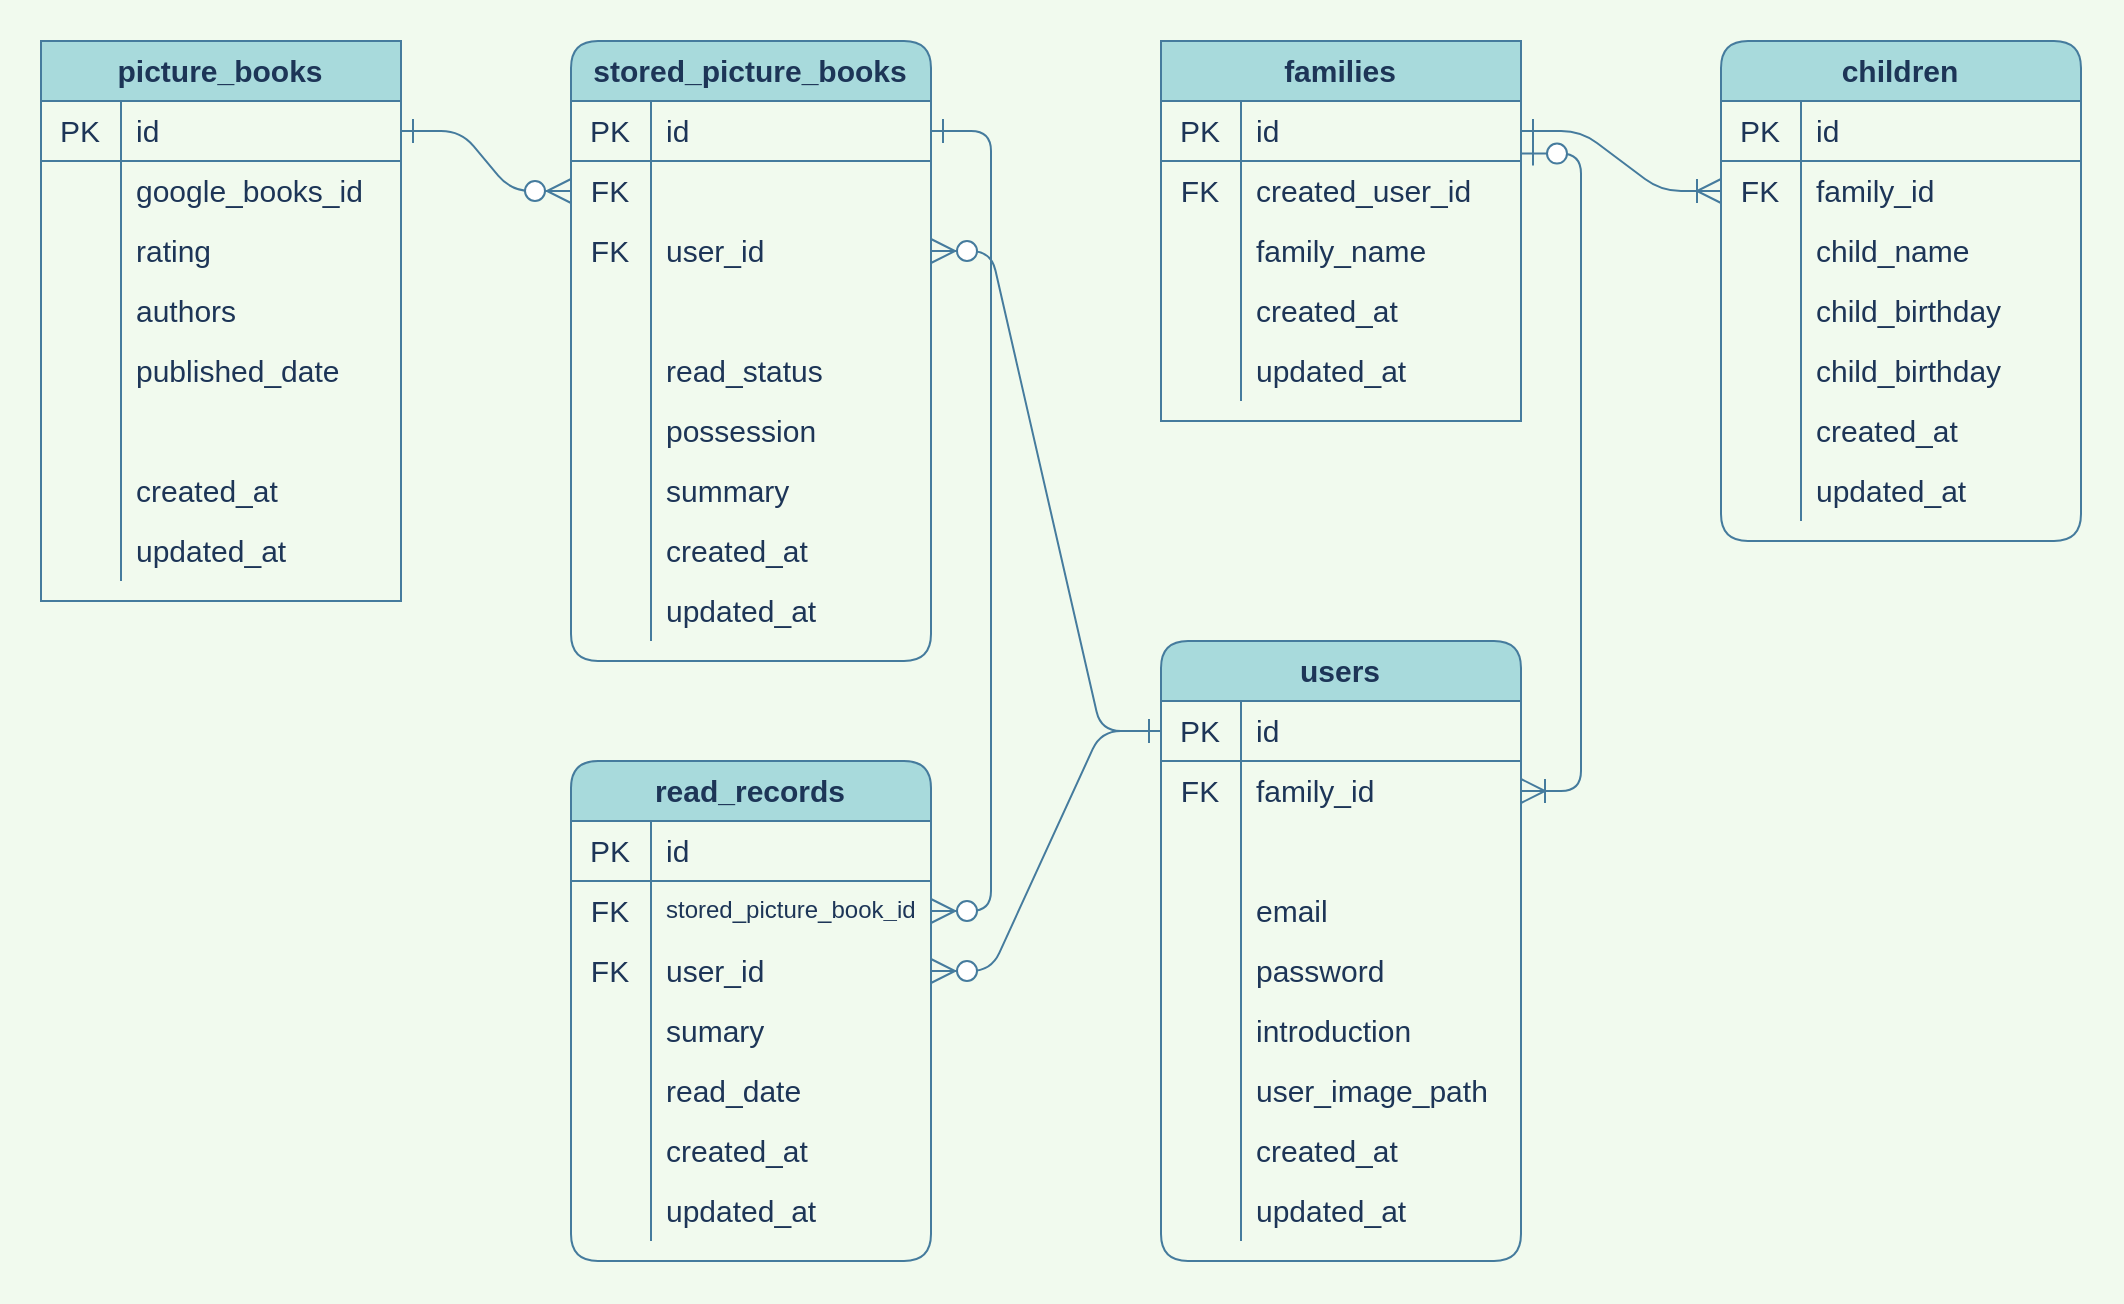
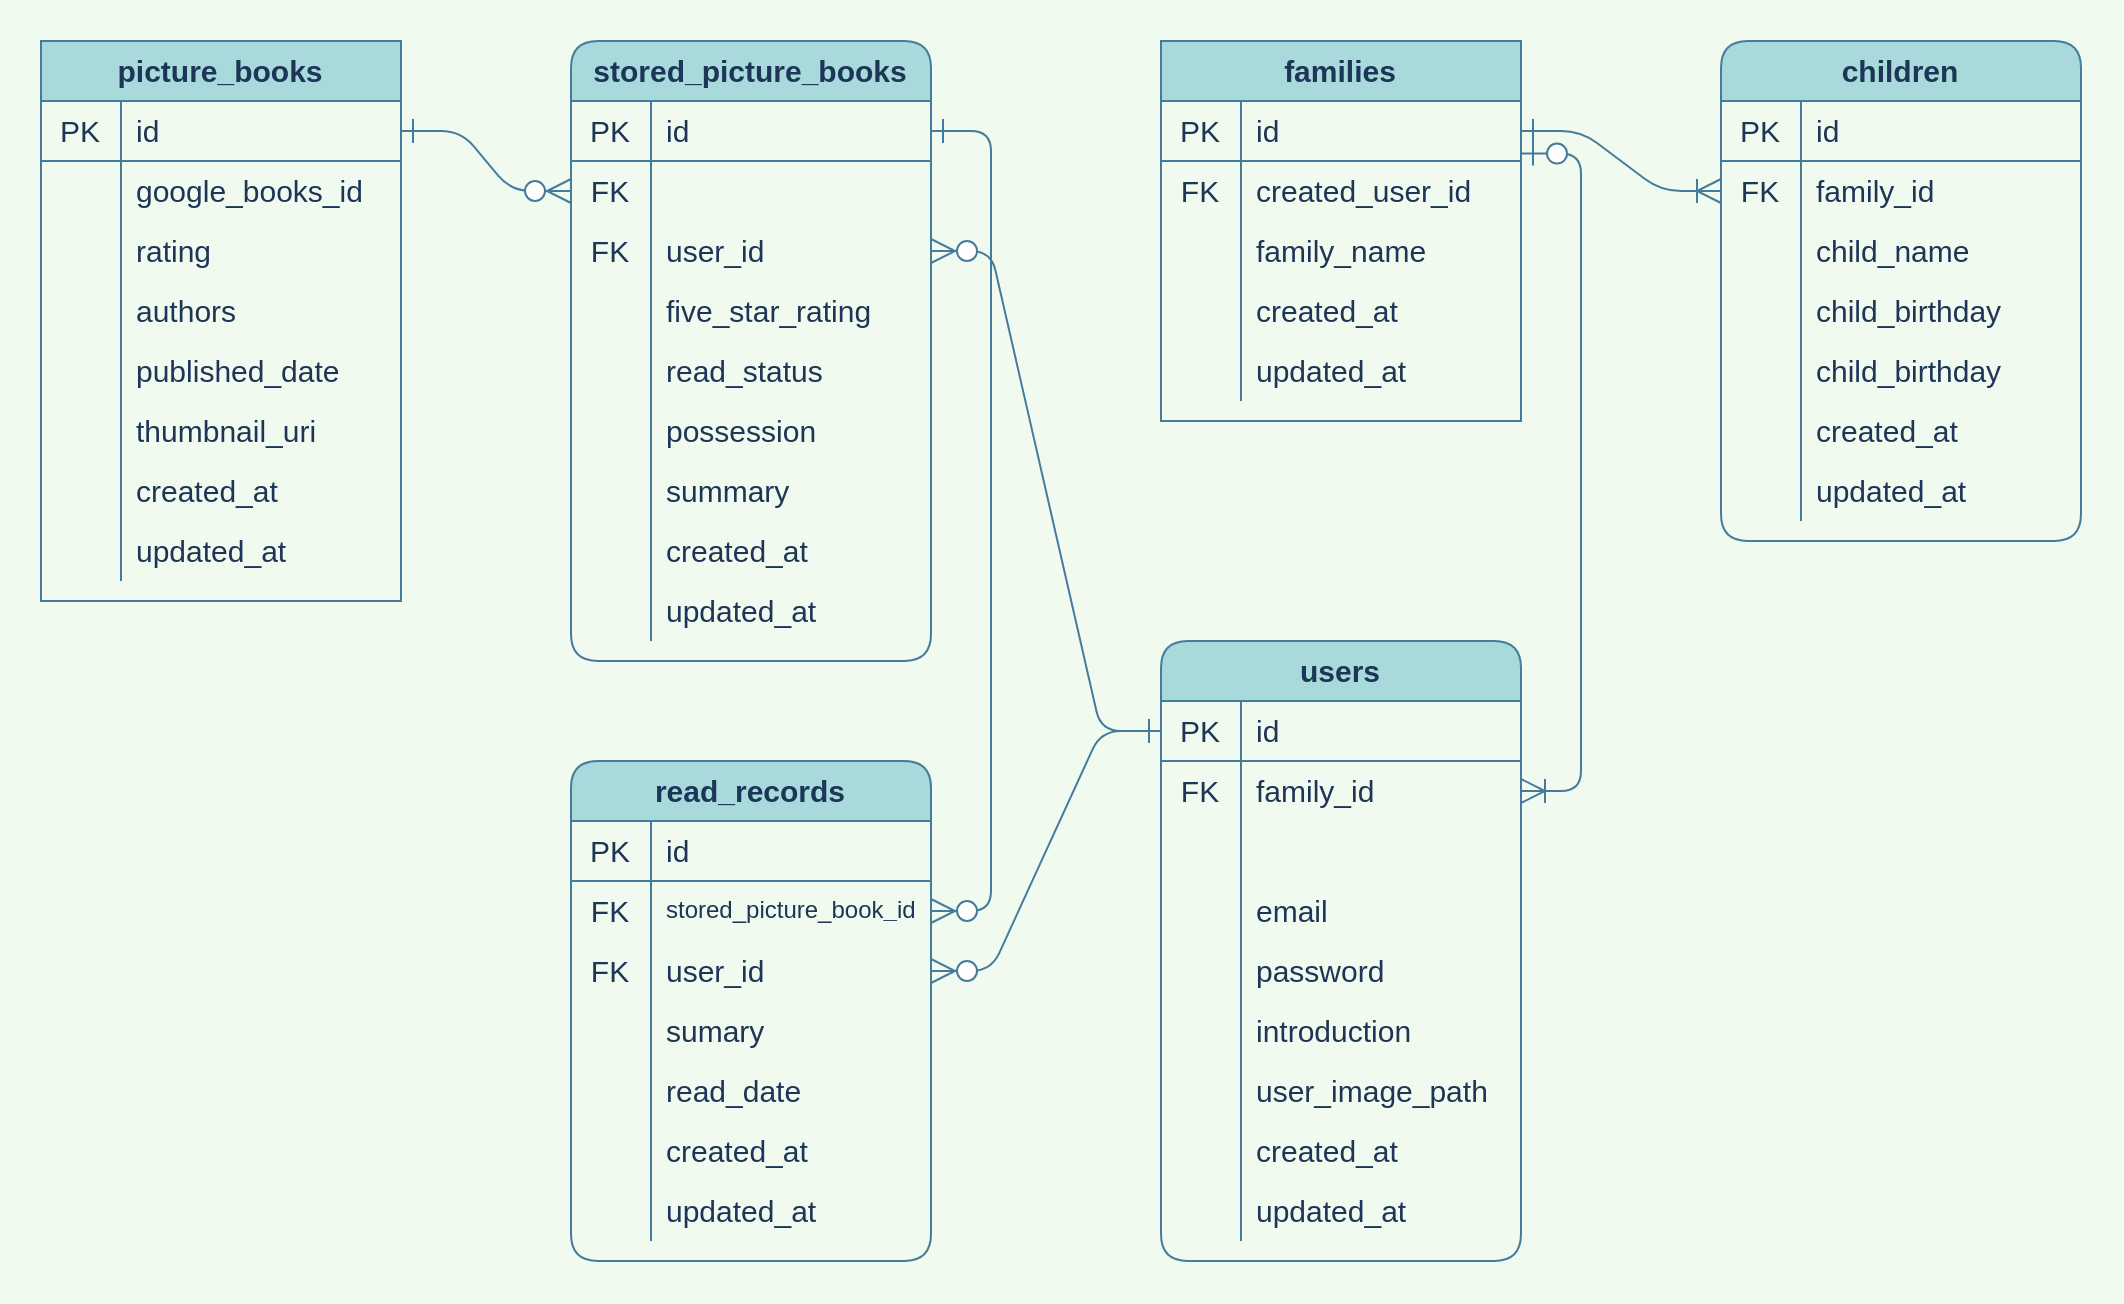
none -> (791, 311)
none -> (261, 431)
